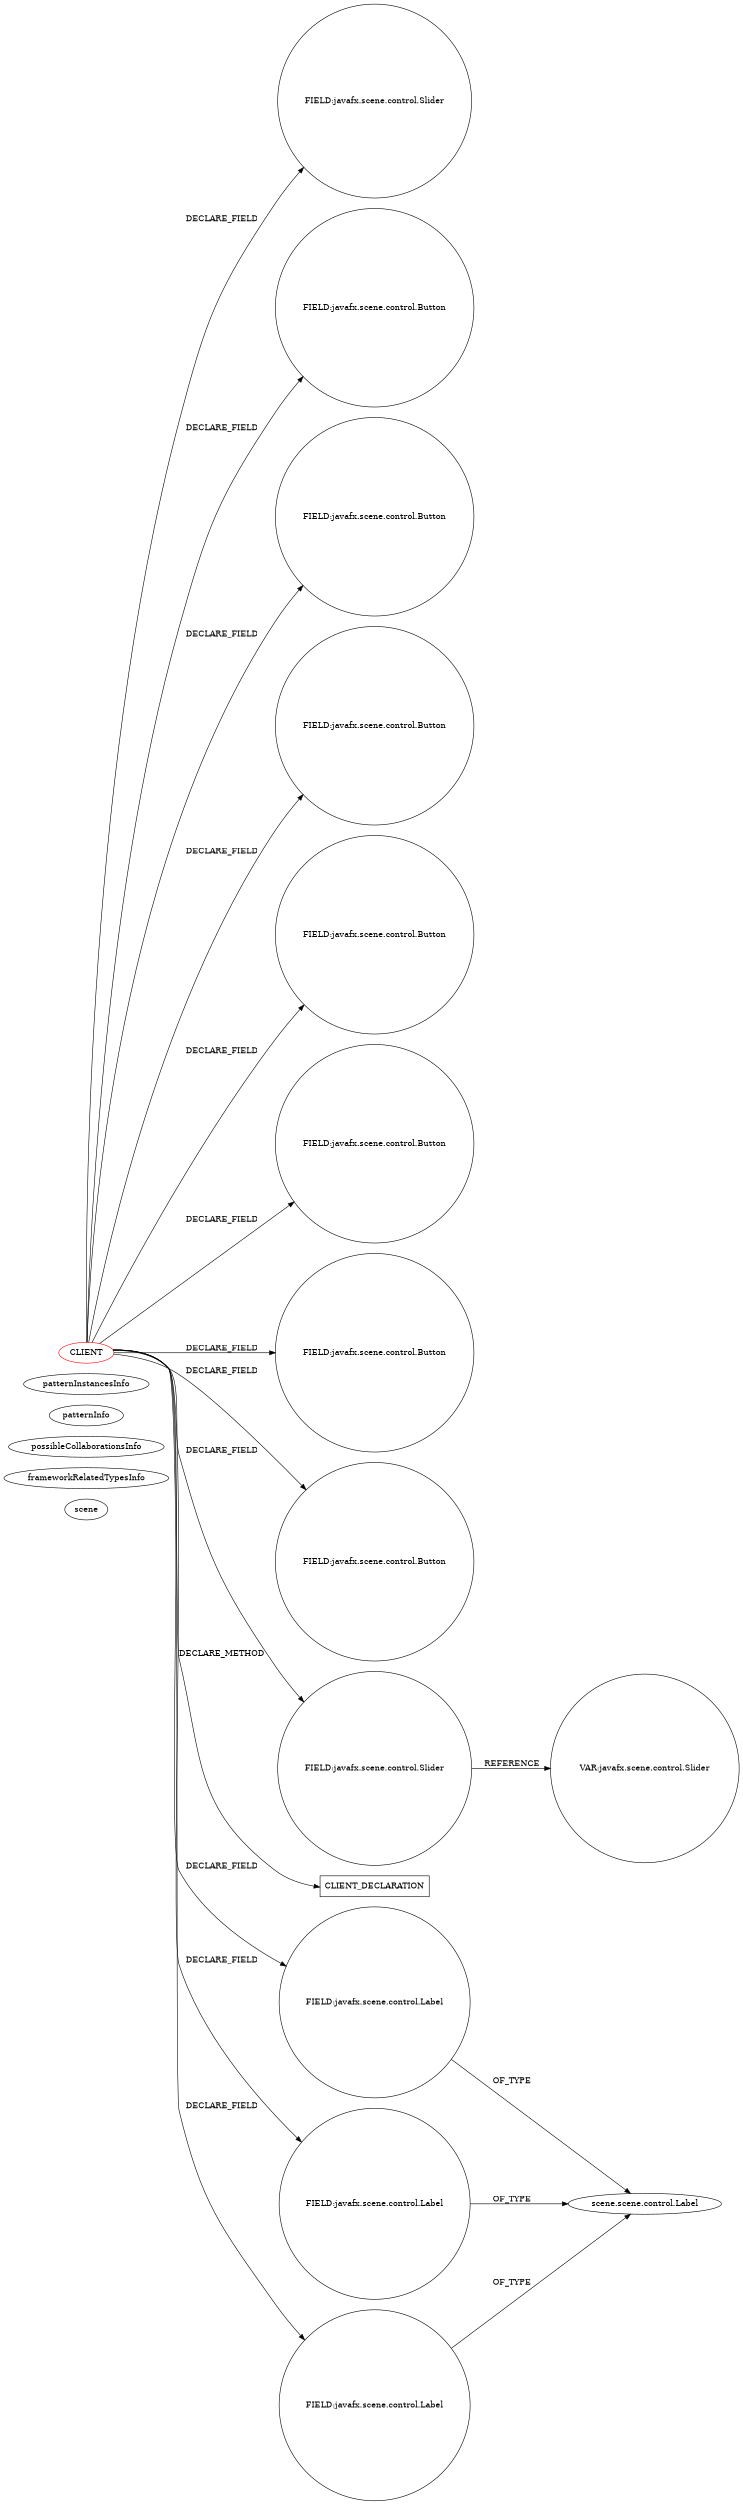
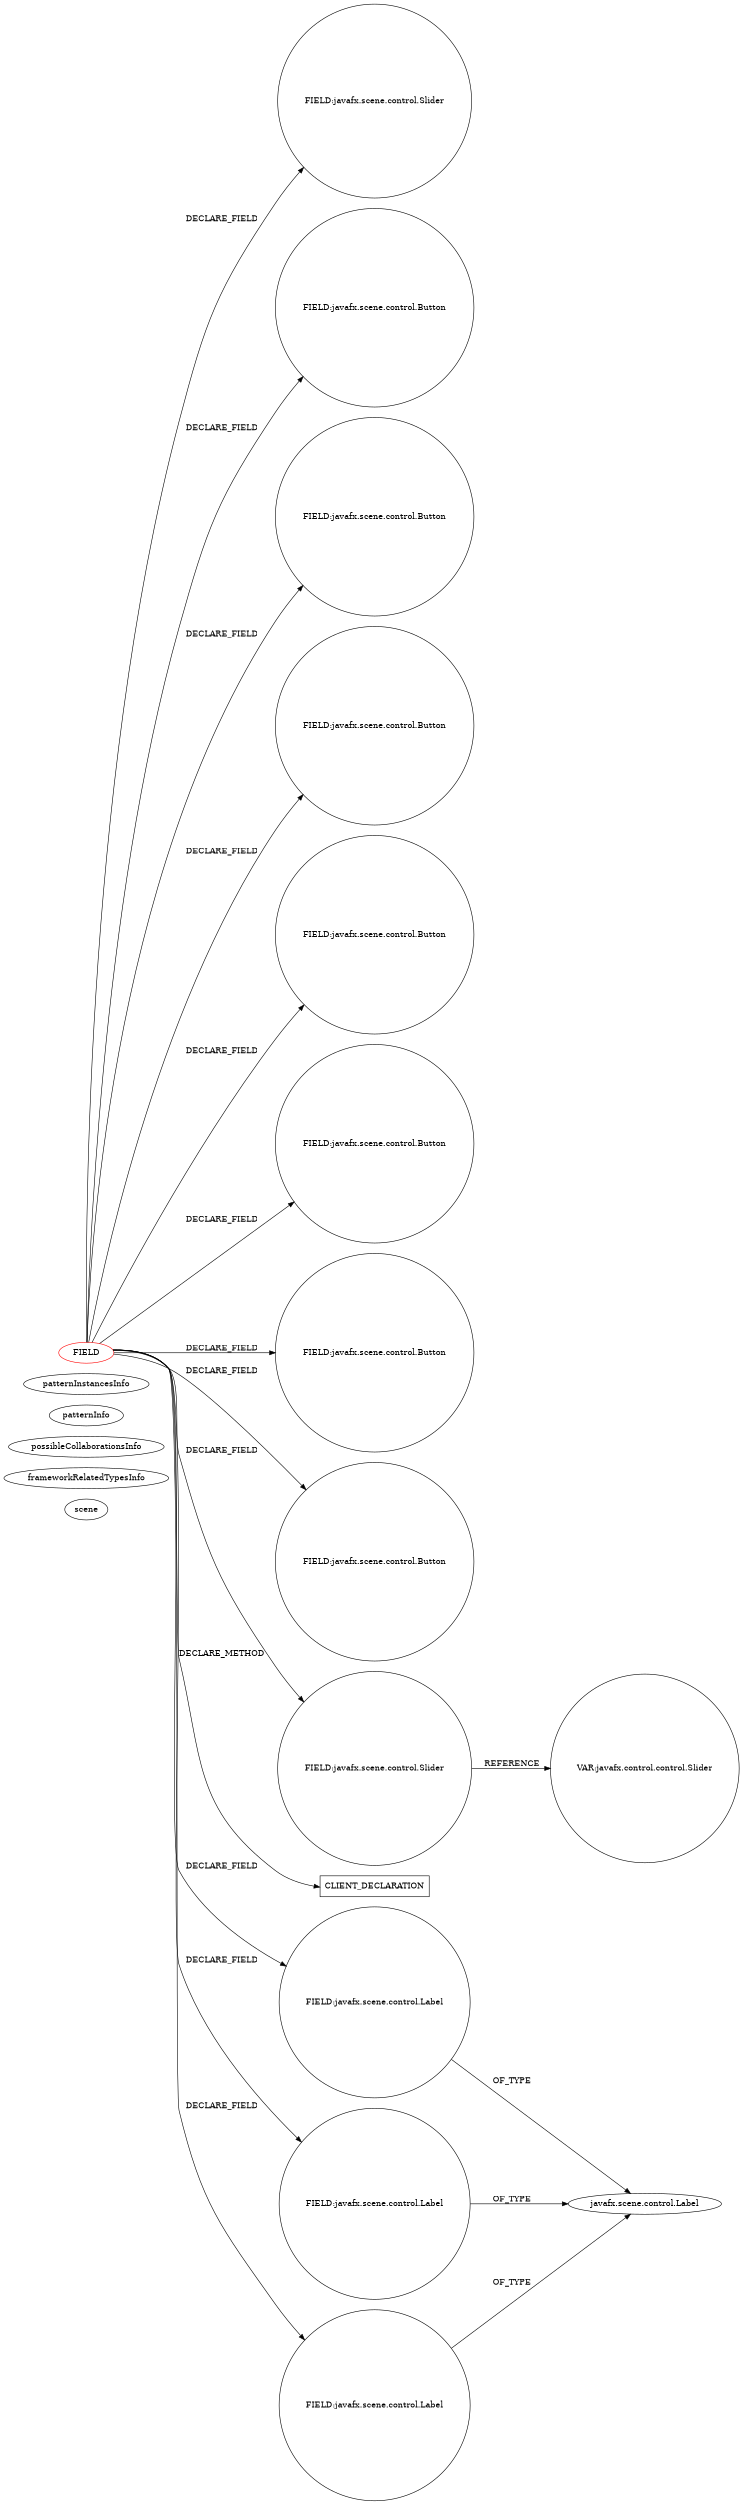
(86, 1353) -> (86, 1353)
(645, 1768) -> (645, 1768)
(645, 2204) -> (645, 2204)
